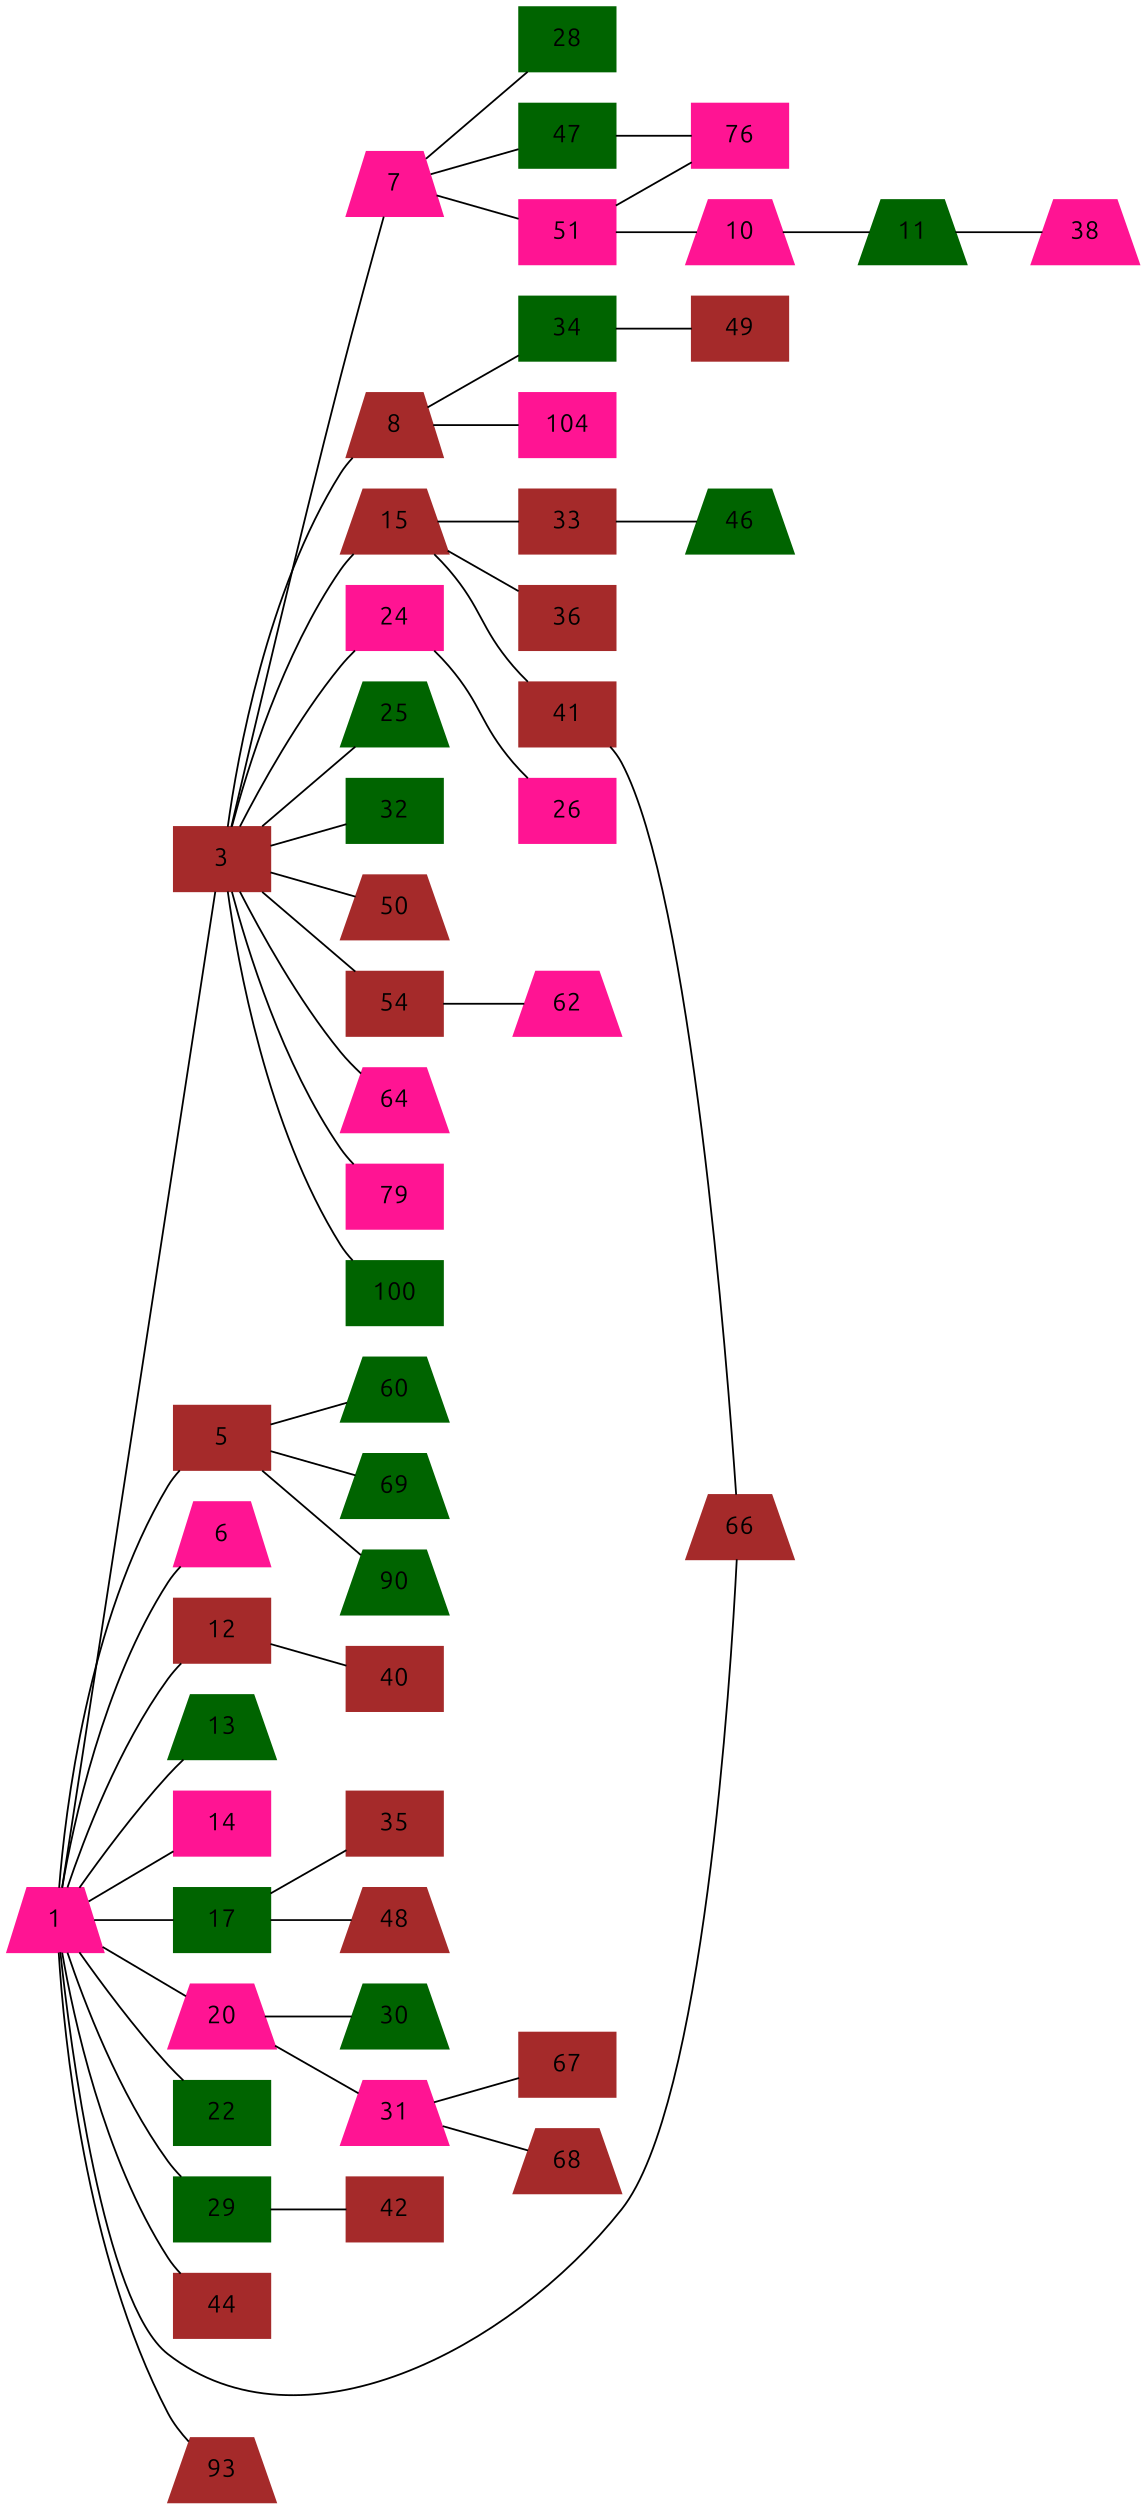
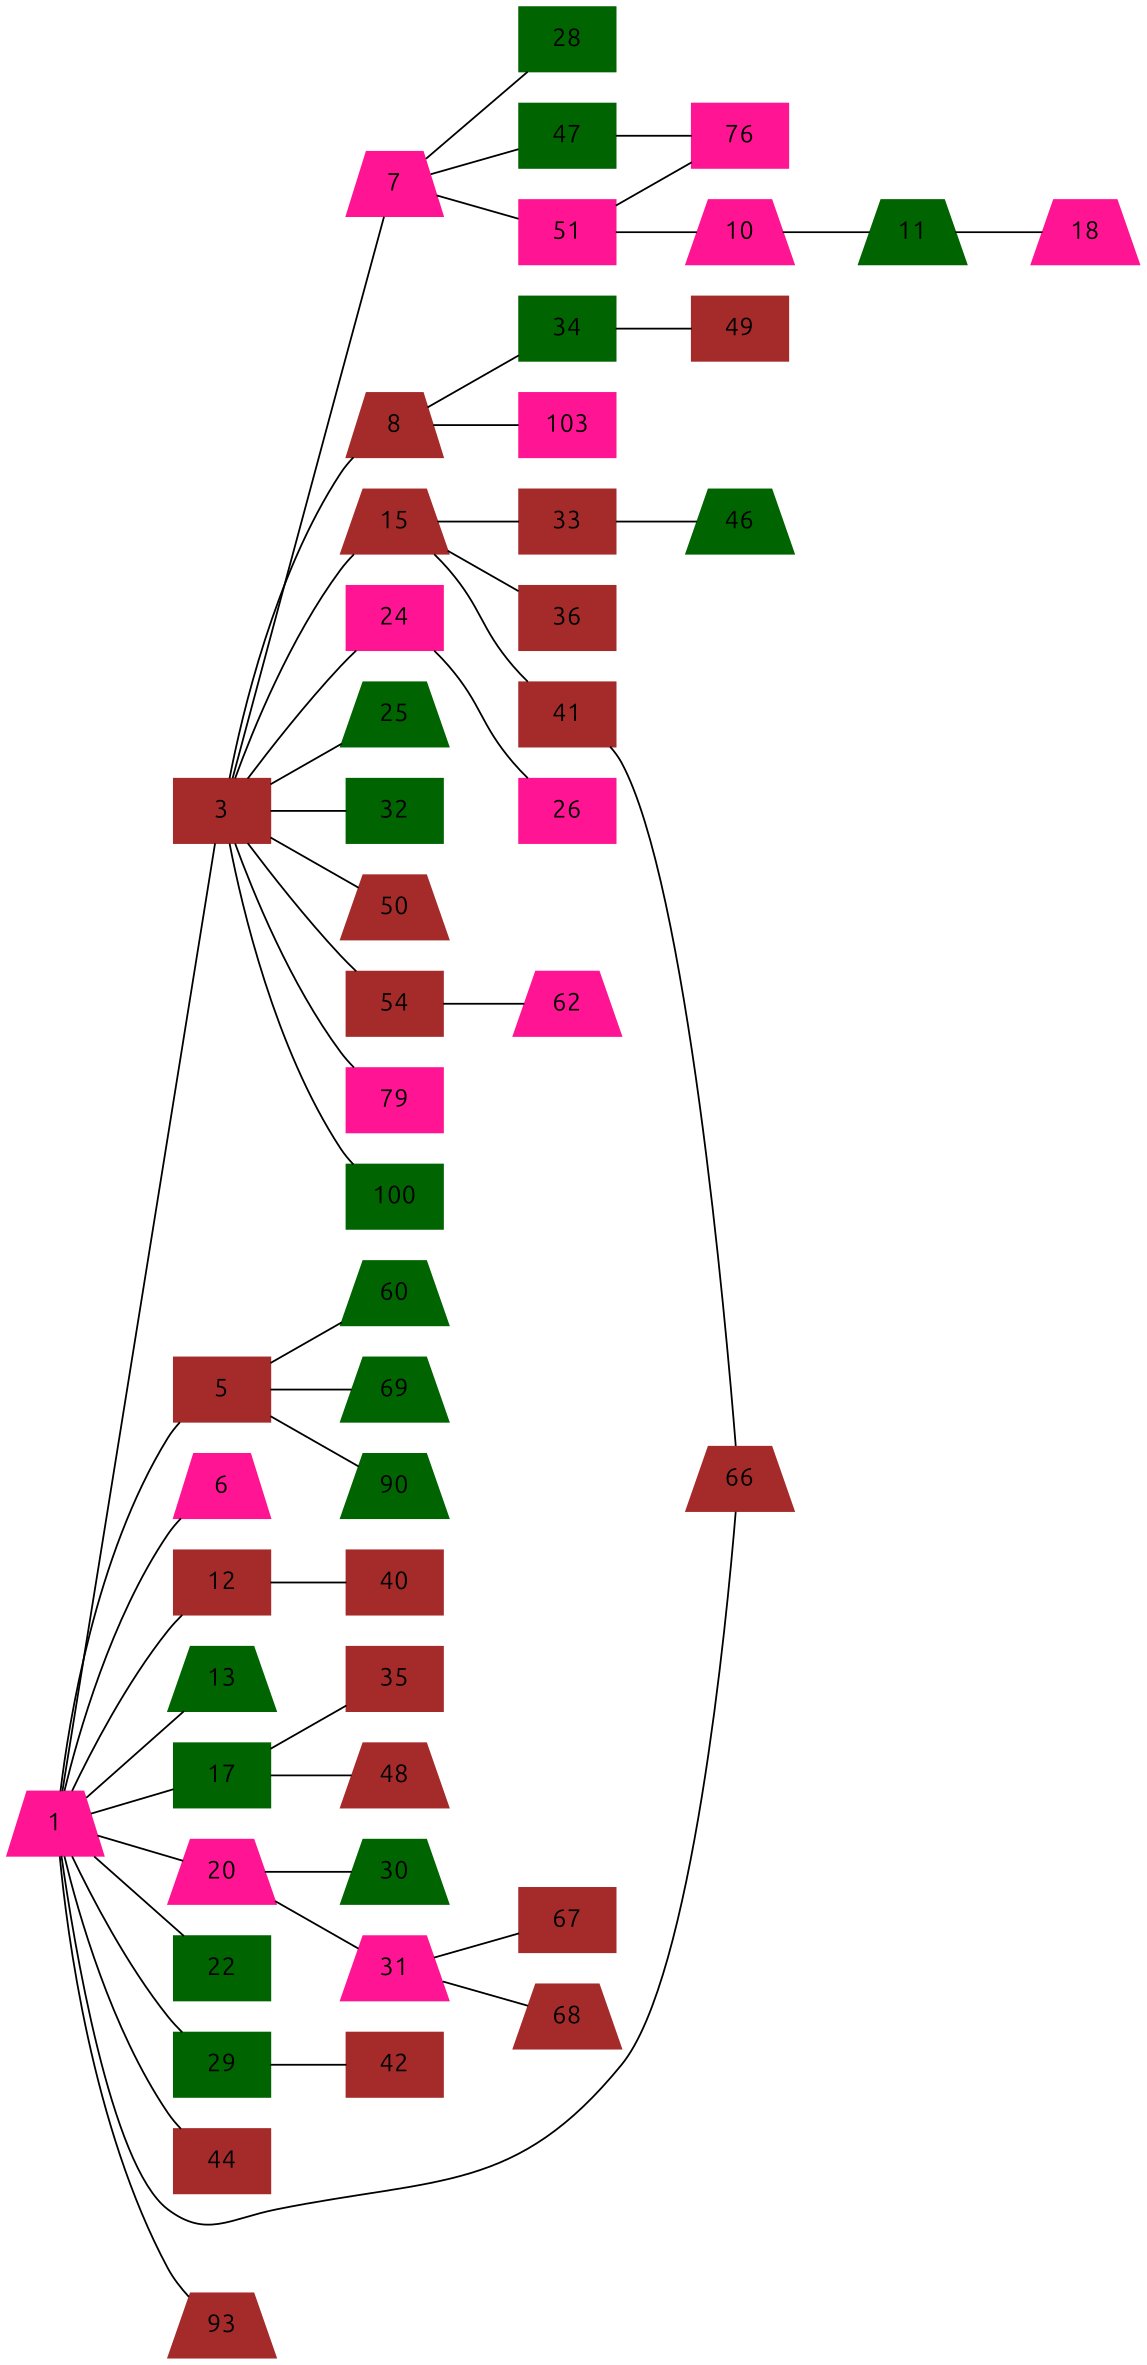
(1085, 232) -> (1085, 232)
(567, 425) -> (567, 425)
(395, 1100) -> none
(222, 1824) -> none
